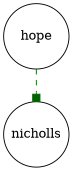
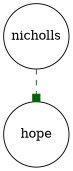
(36, 81) -> (36, 81)
